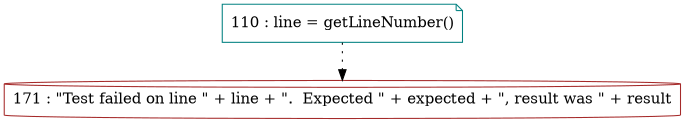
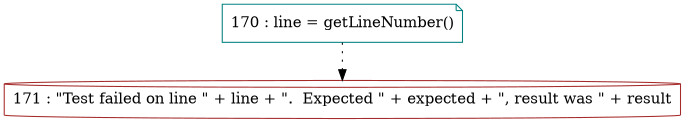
(342, 23) -> (342, 23)
